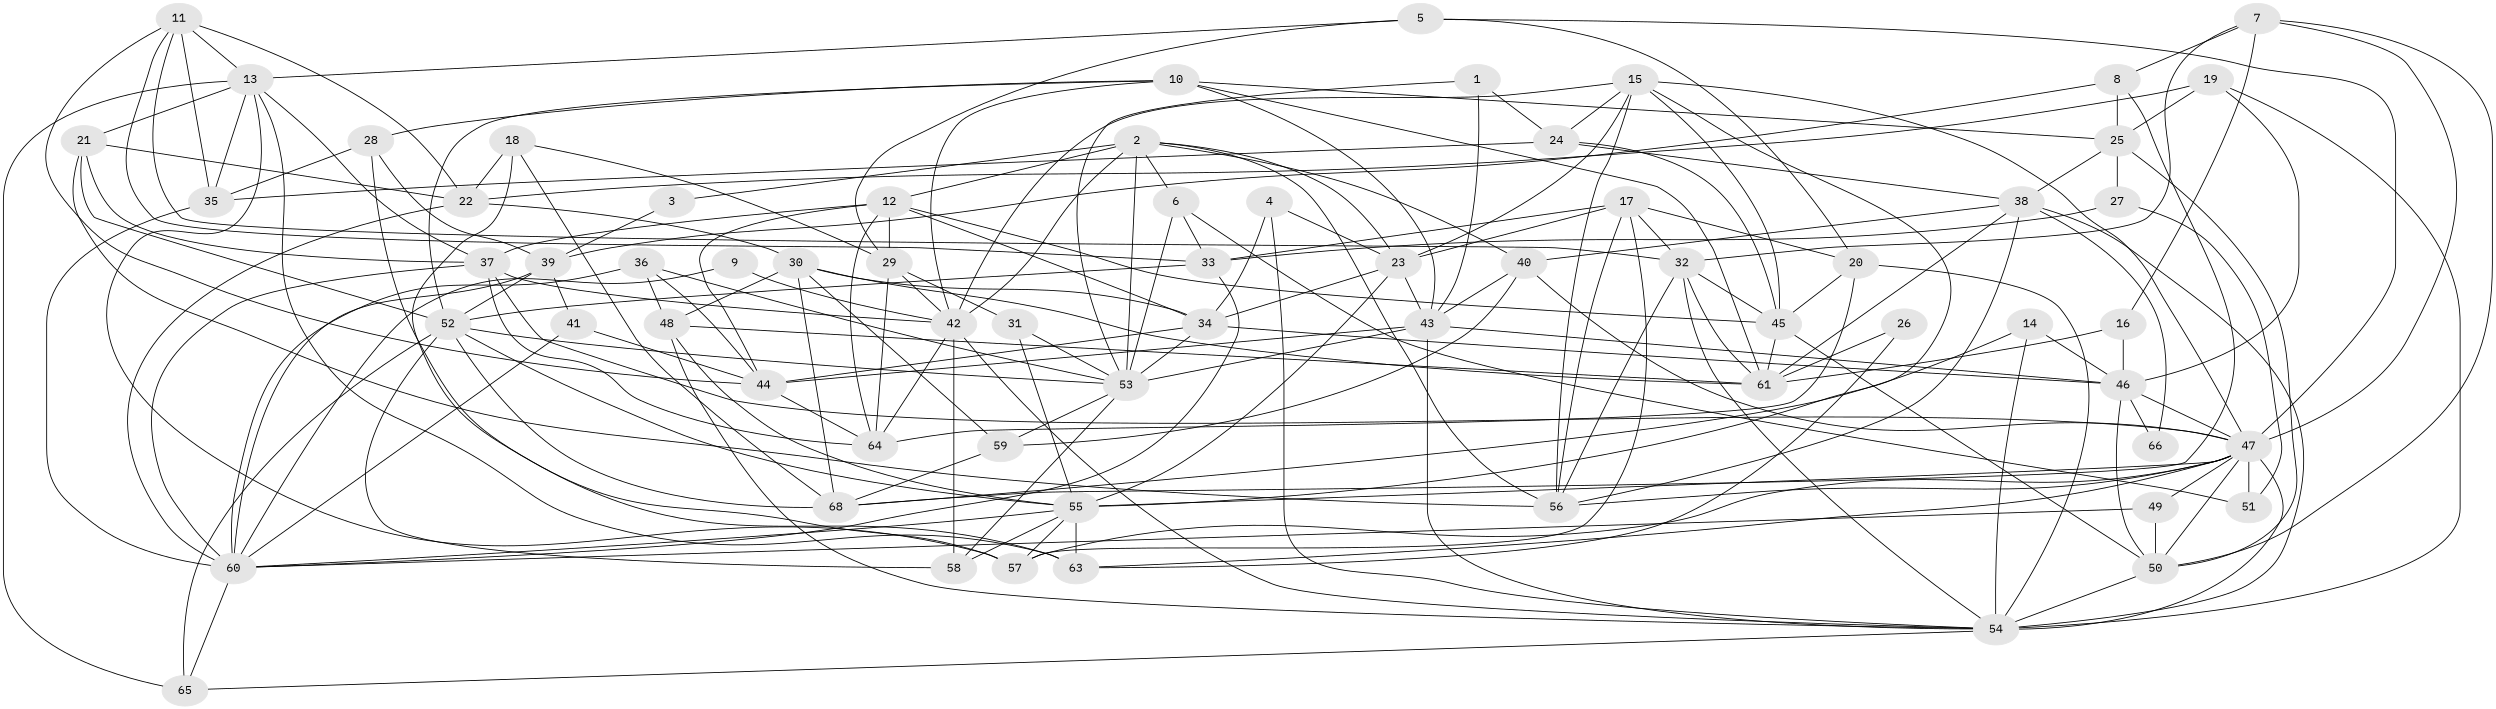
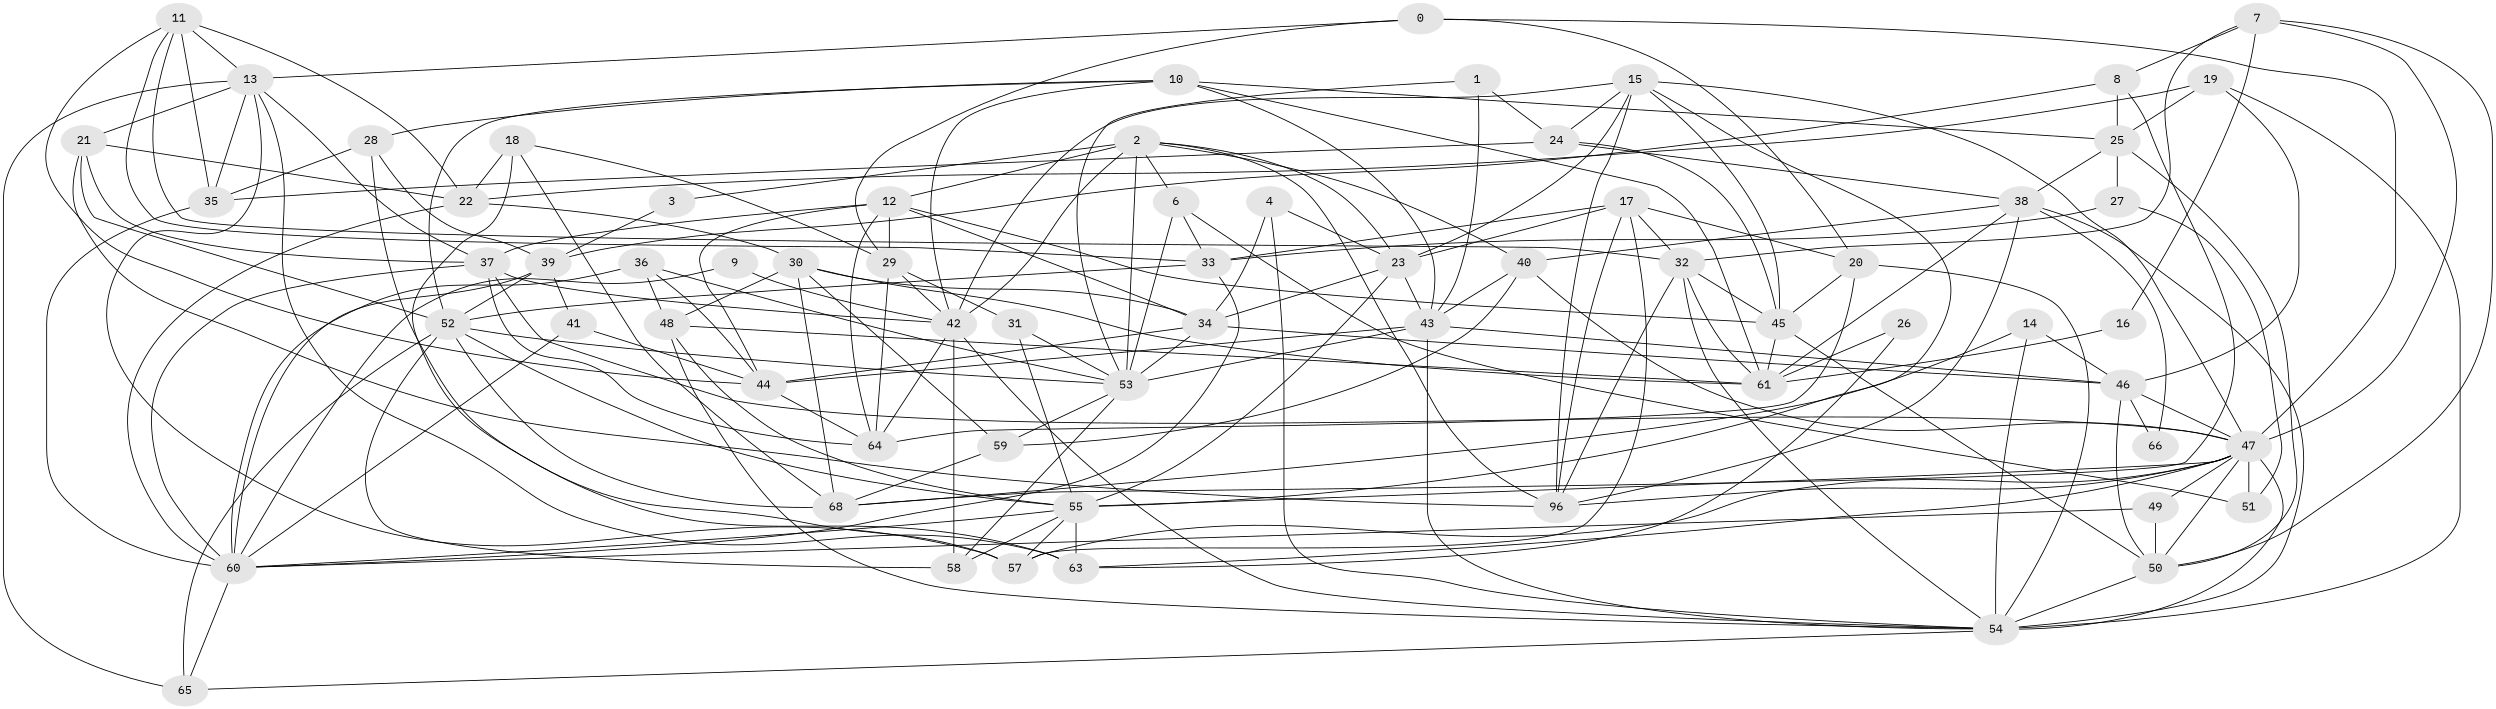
(1421, 19) -> (1421, 19)
(2123, 355) -> none
(1556, 507) -> (1556, 507)
